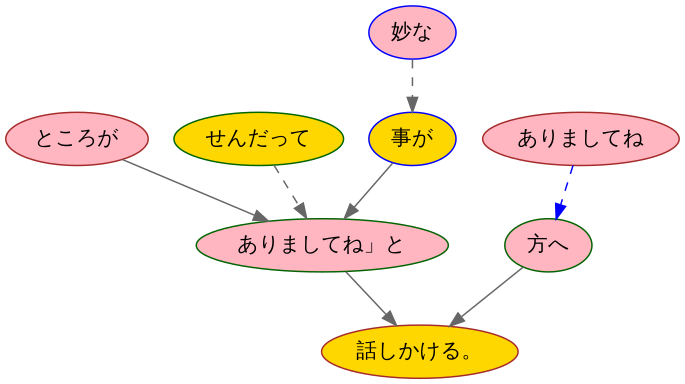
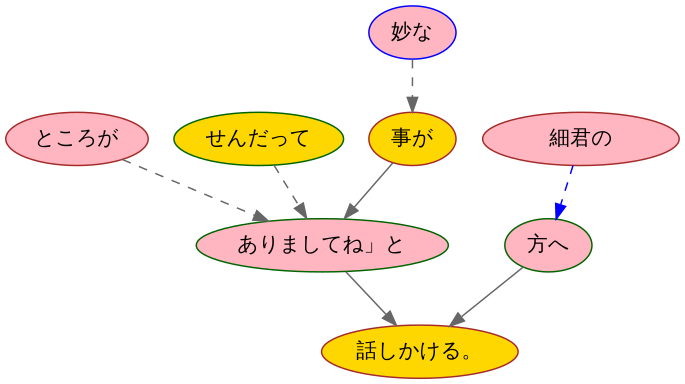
(412, 139) -> (412, 139)
(581, 139) -> (581, 139)
(189, 187) -> (189, 187)
